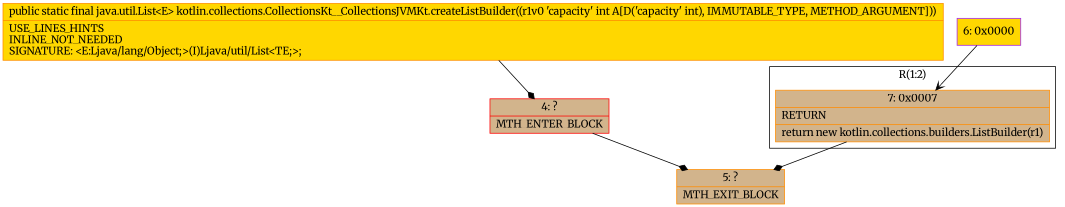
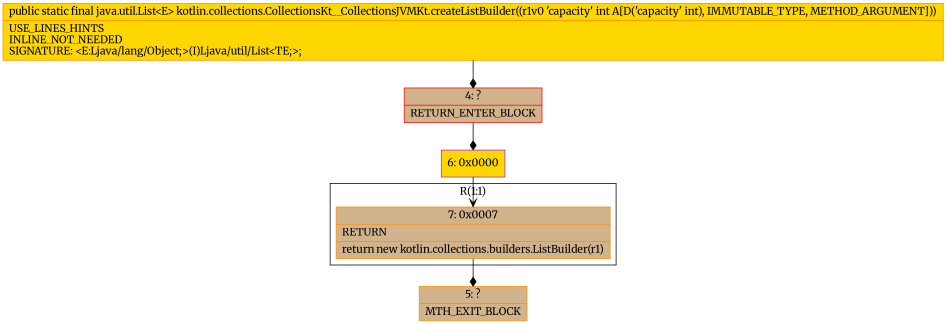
(913, 75) -> (473, 192)
(549, 124) -> (473, 113)
(636, 150) -> (473, 132)
